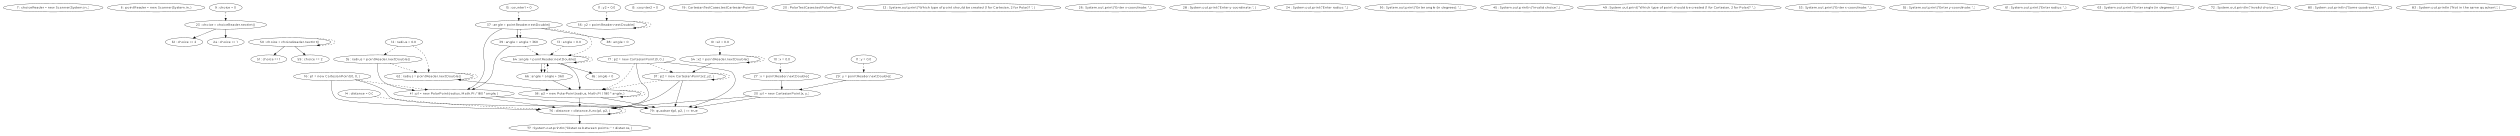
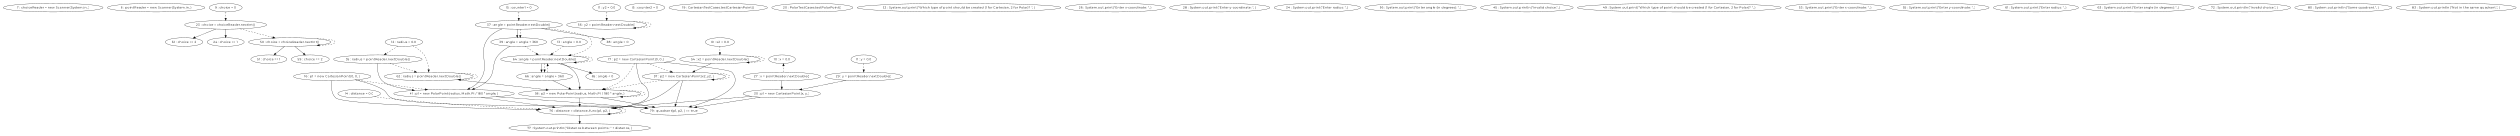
none -> (256, 33)
(780, 67) -> (783, 69)
